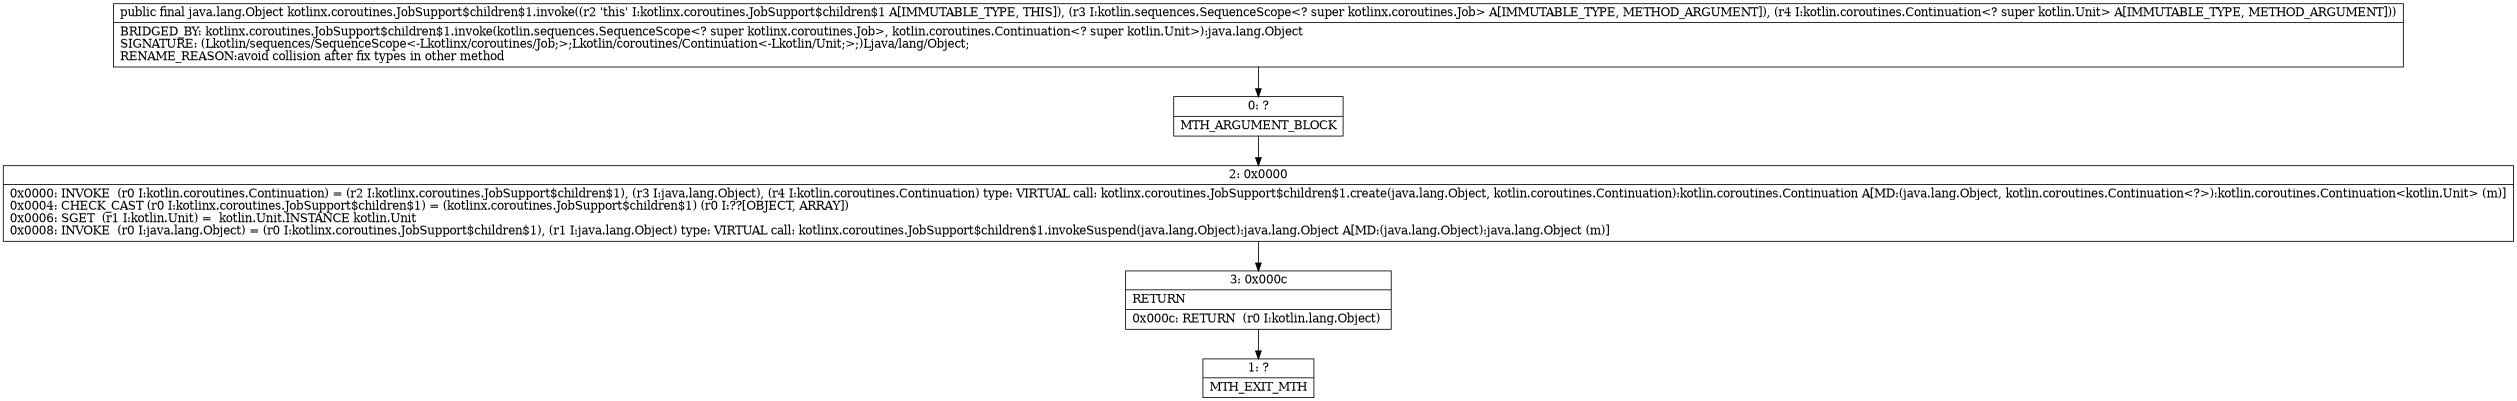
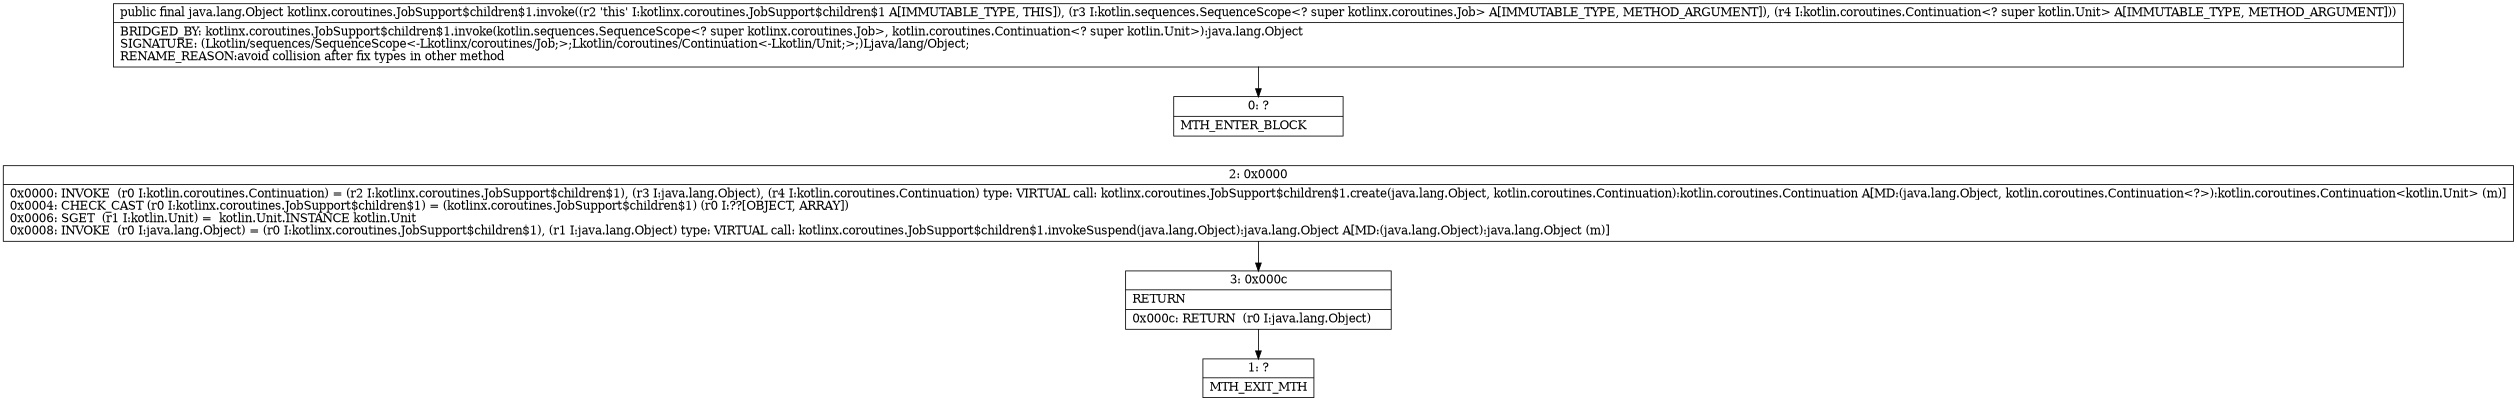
(1258, 126) -> (1244, 126)
(1258, 147) -> none
(1258, 319) -> (1253, 319)
